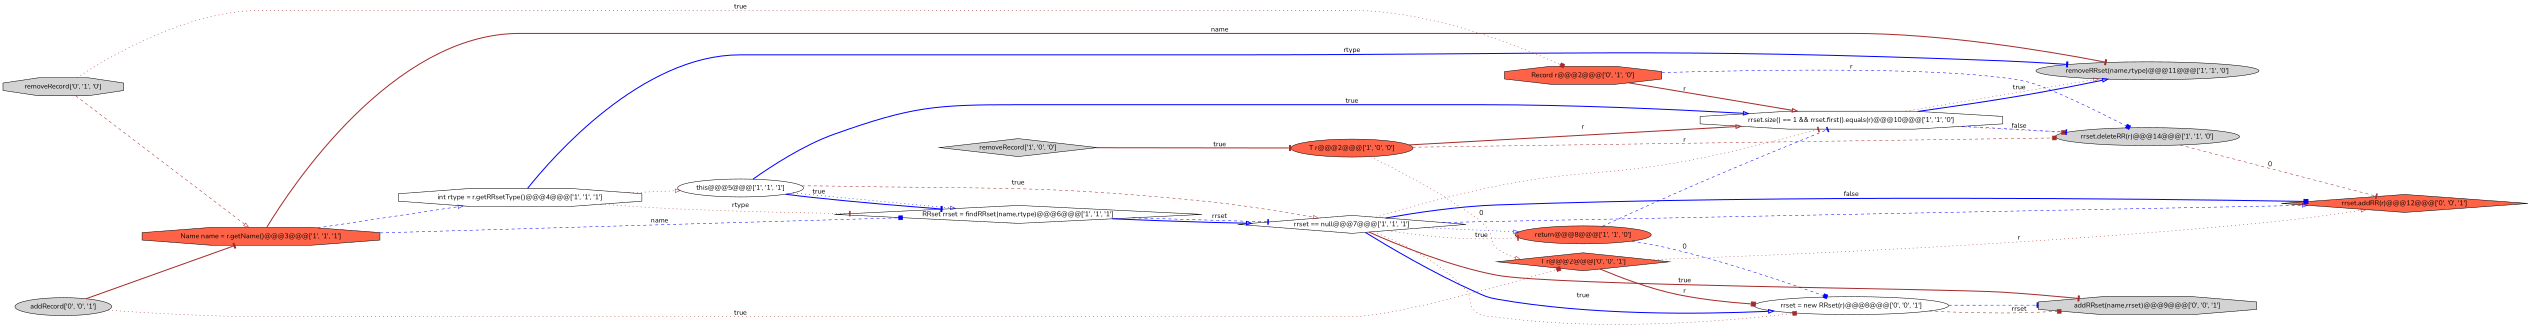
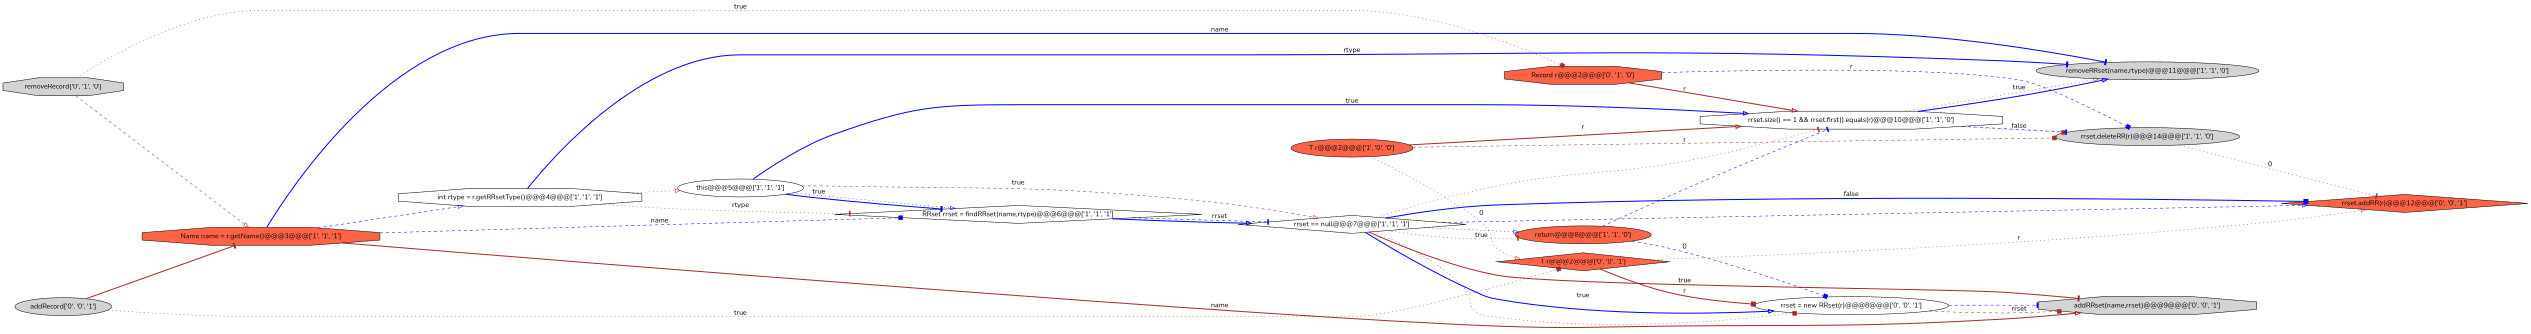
(1147, 33) -> (1147, 33)
(1018, 148) -> none
(2277, 170) -> (2277, 170)
none -> (1208, 309)
